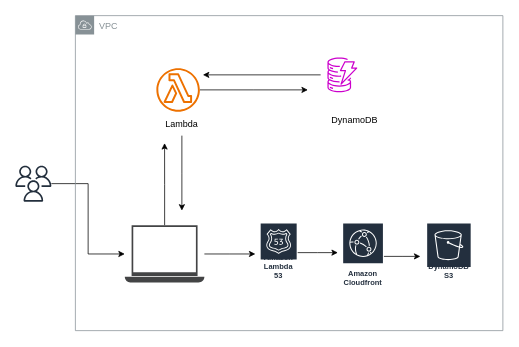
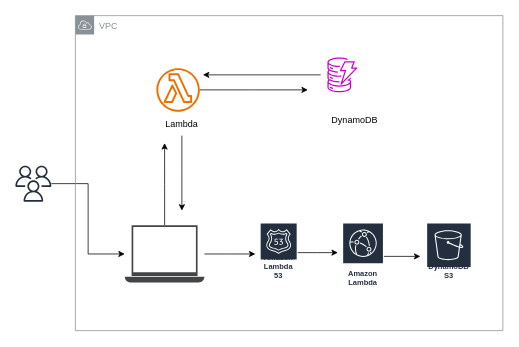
(363, 278) -> (363, 278)
